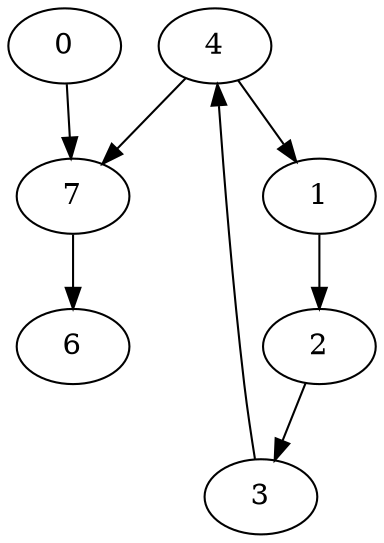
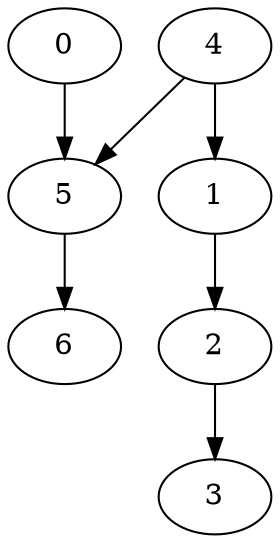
(73, 196) -> (65, 196)
(234, 283) -> none
